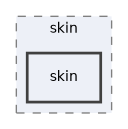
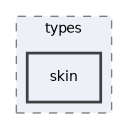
(64, 29) -> (64, 29)
